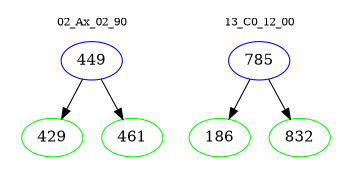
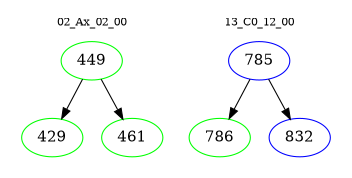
(92, 23) -> (92, 23)
(92, 61) -> (92, 61)
(220, 138) -> (220, 138)
(300, 138) -> (300, 138)
